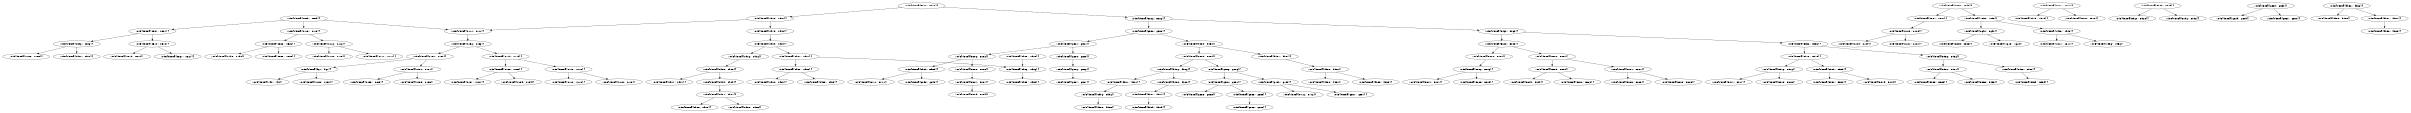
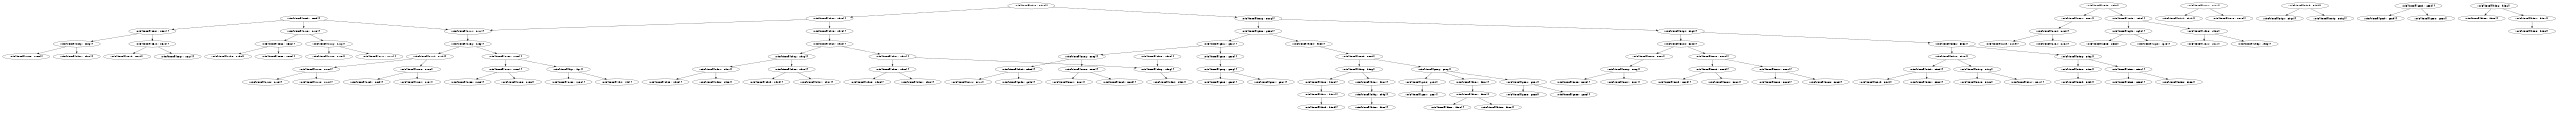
(1236, 50) -> (1453, 75)
(720, 88) -> (755, 63)
(972, 88) -> (1100, 75)
(1300, 95) -> none
(1250, 100) -> (1220, 75)
